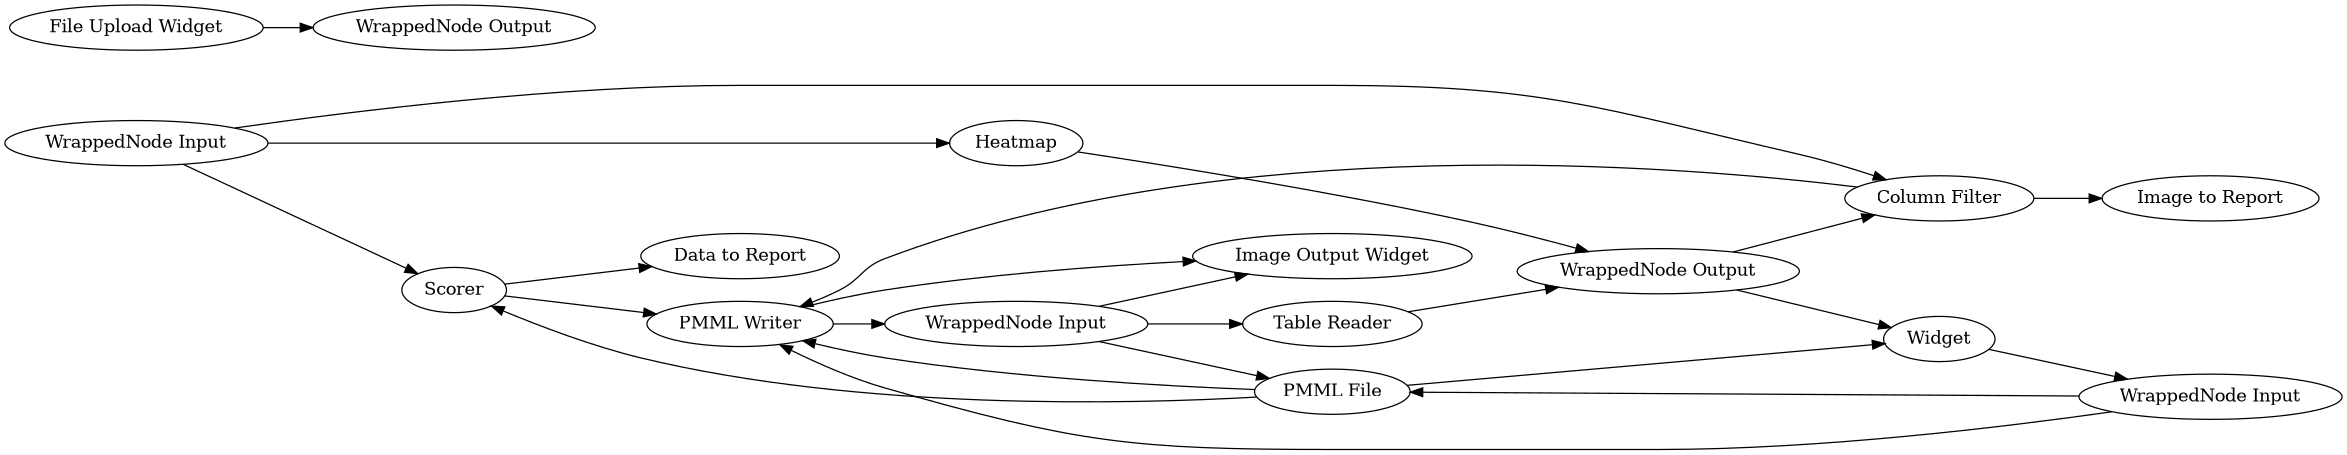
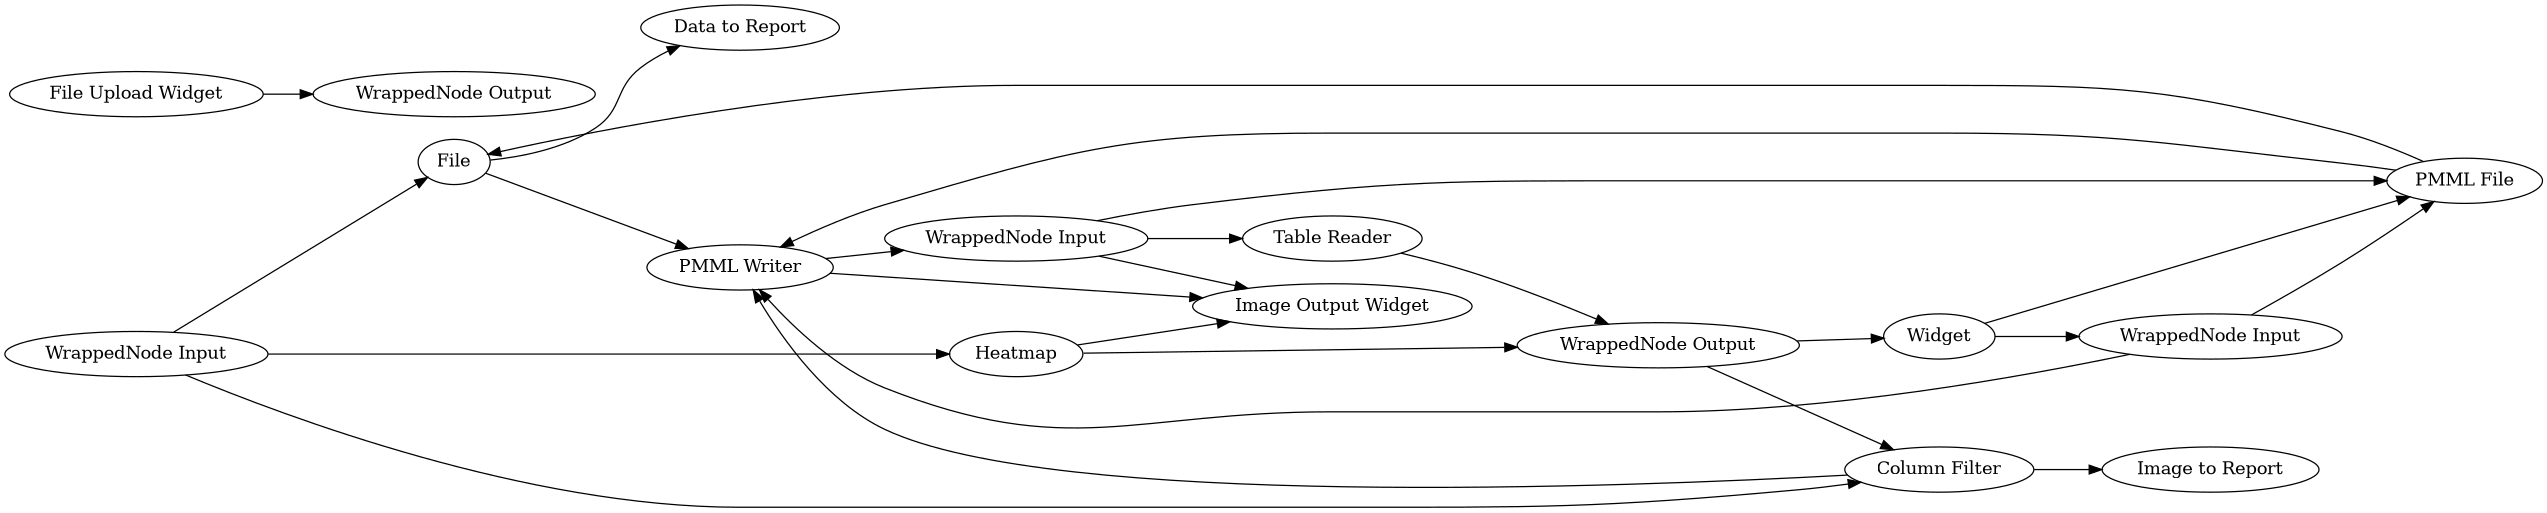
(454, 290) -> (454, 162)
none -> (1147, 334)
(1640, 365) -> (2191, 262)
